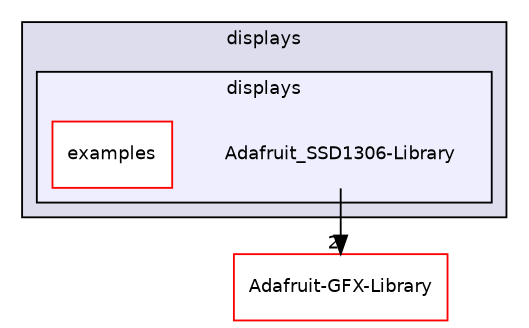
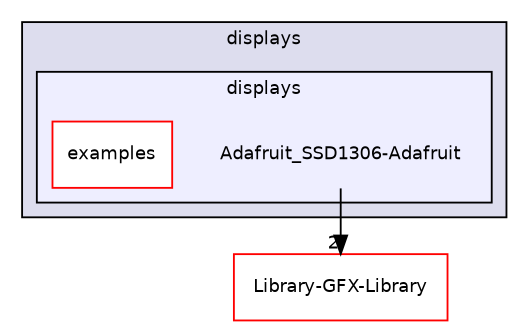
(341, 155) -> (341, 155)
(341, 287) -> (341, 287)
